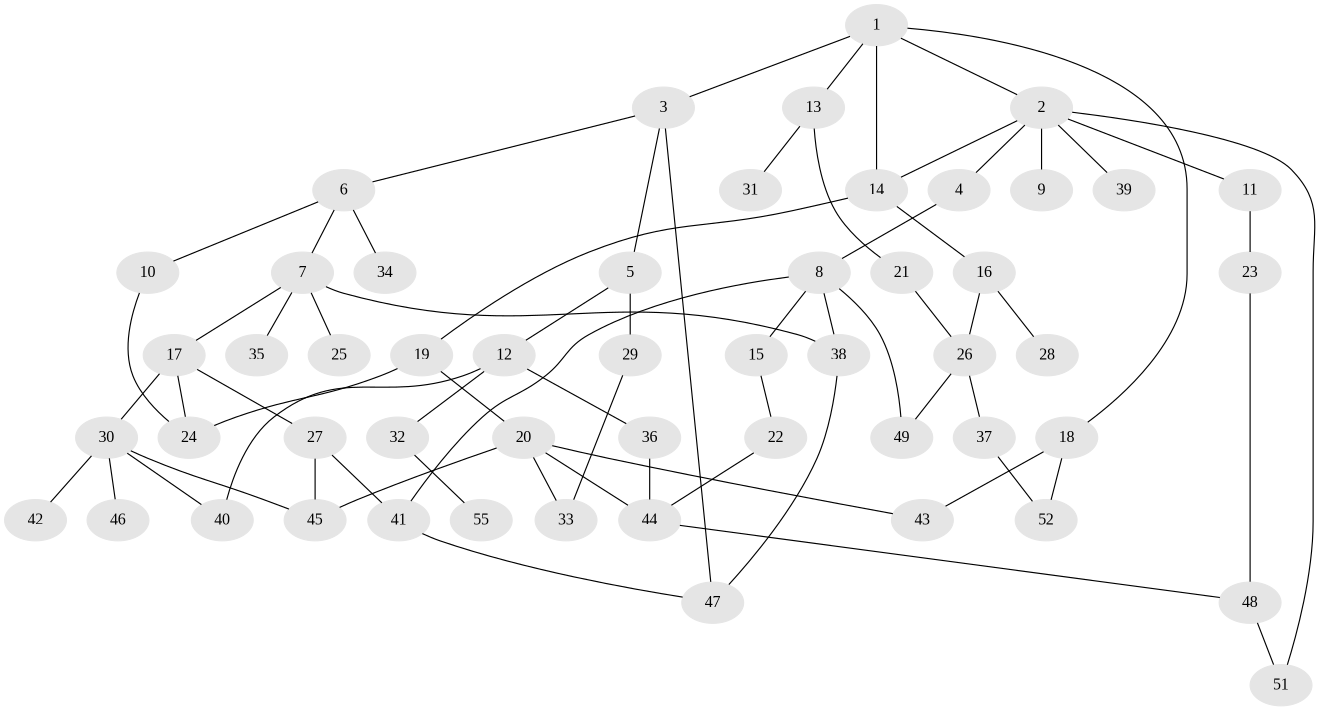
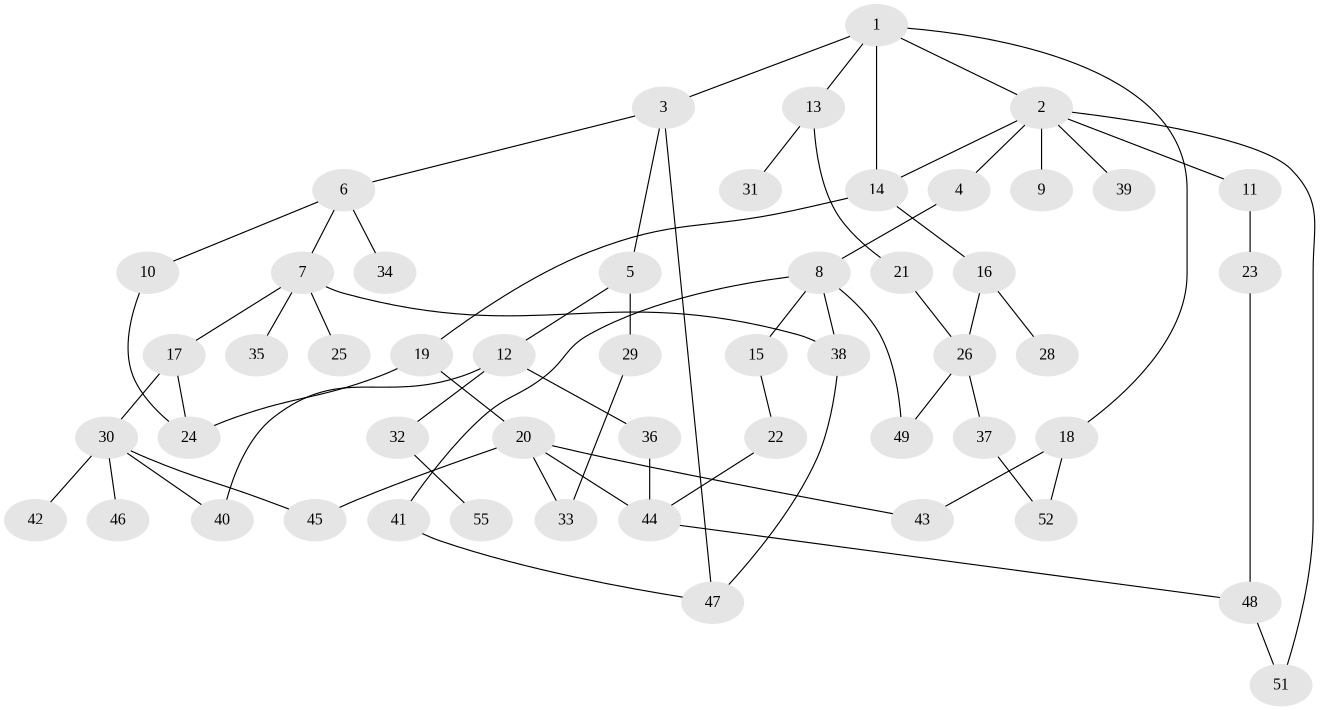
(315, 438) -> none
